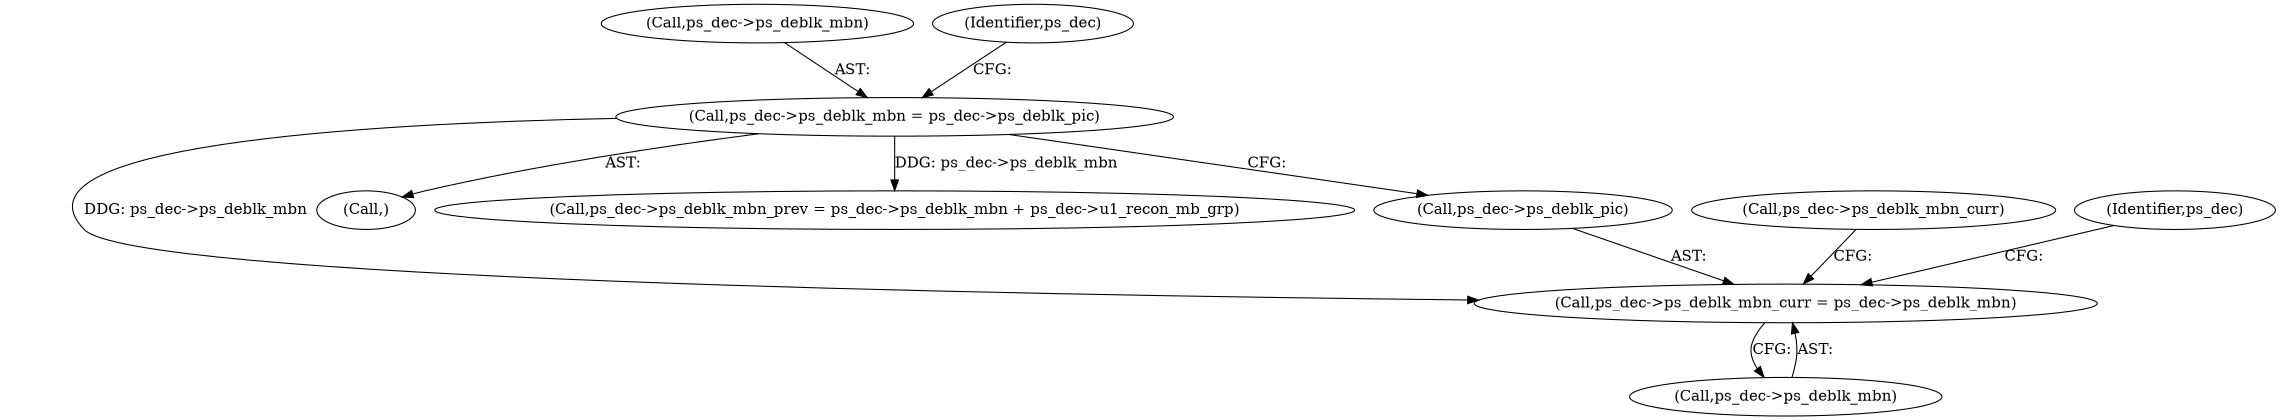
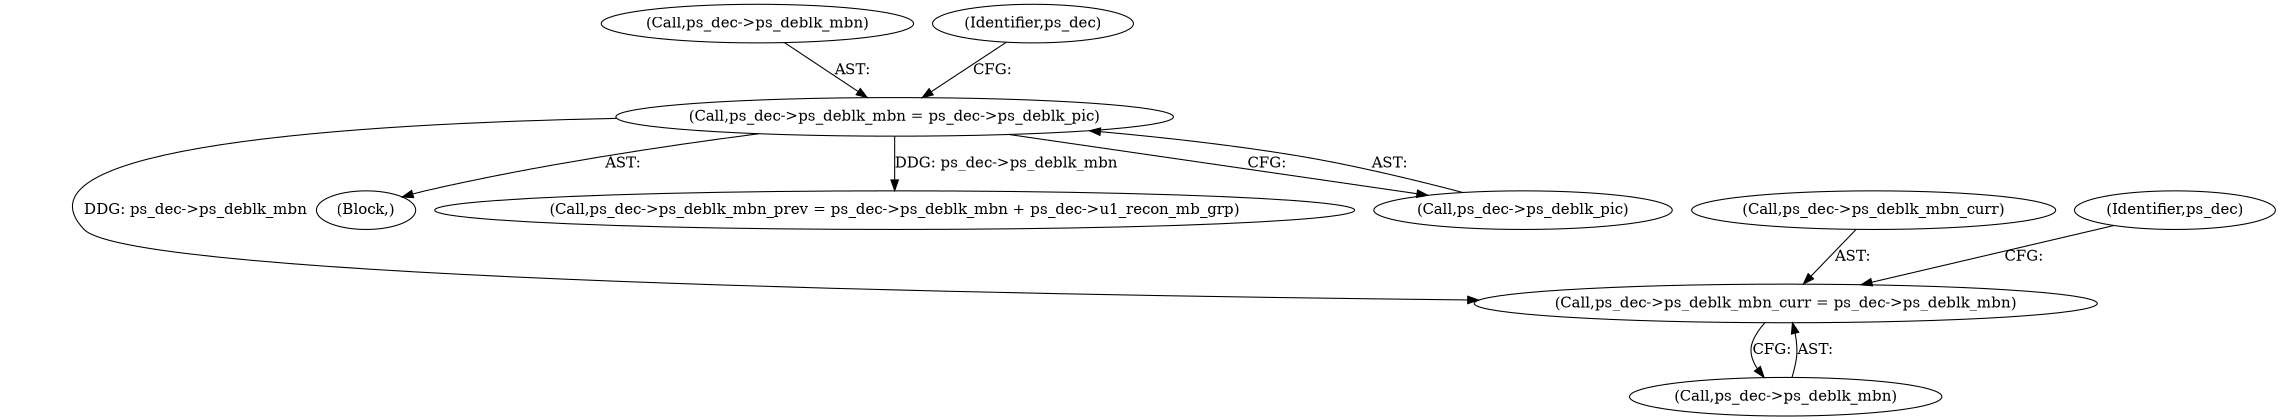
(366, 210) -> (366, 210)
(1648, 255) -> (1283, 153)
(1855, 257) -> (1855, 257)
